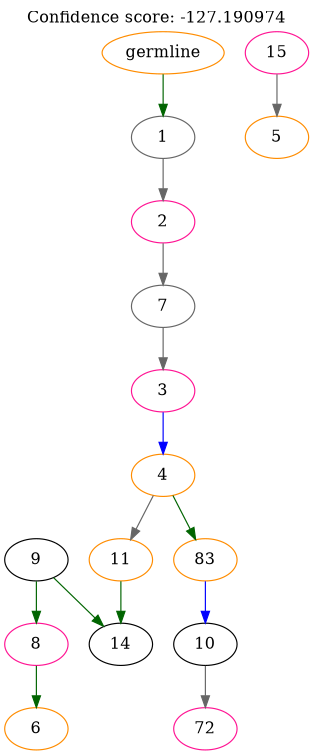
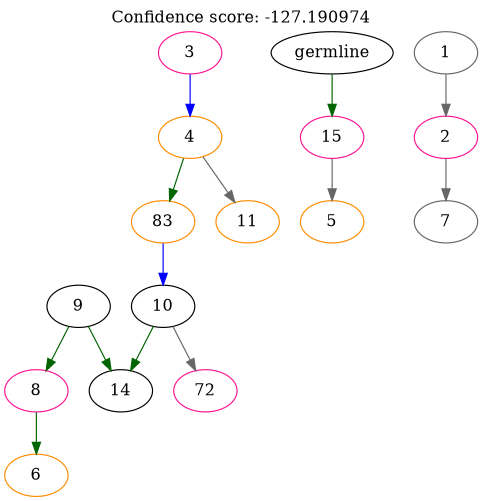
(163, 53) -> (332, 53)
(163, 89) -> (332, 89)
(163, 343) -> none
(121, 596) -> (145, 343)
